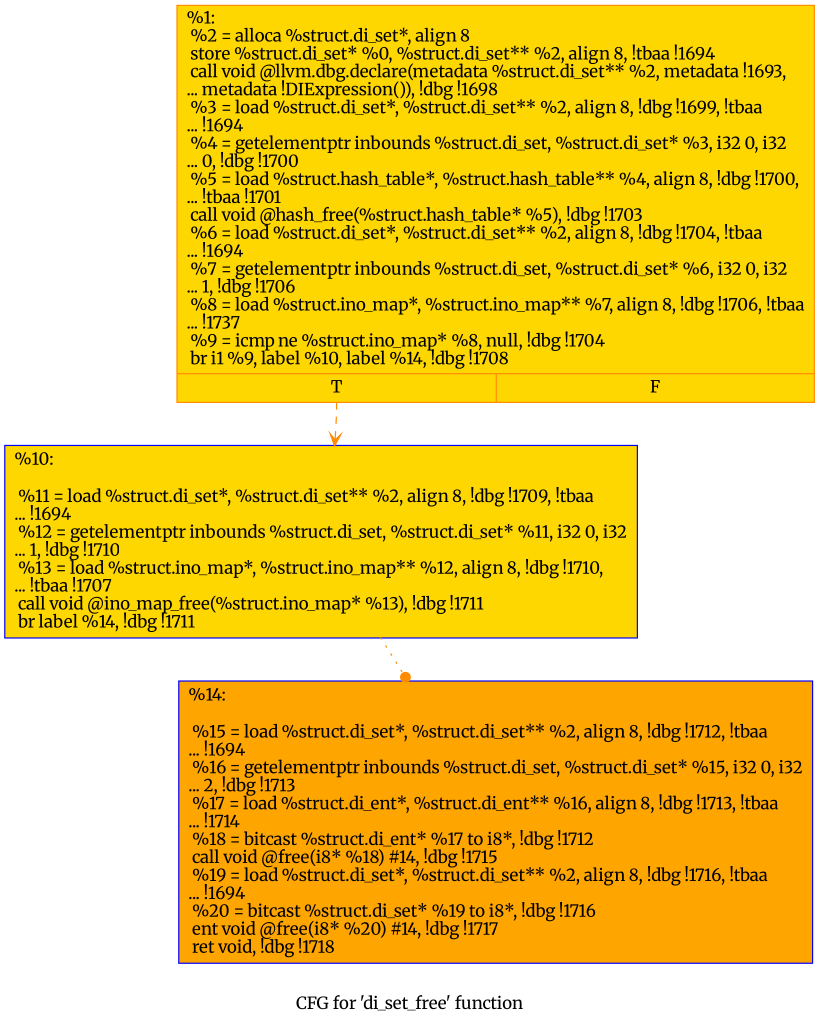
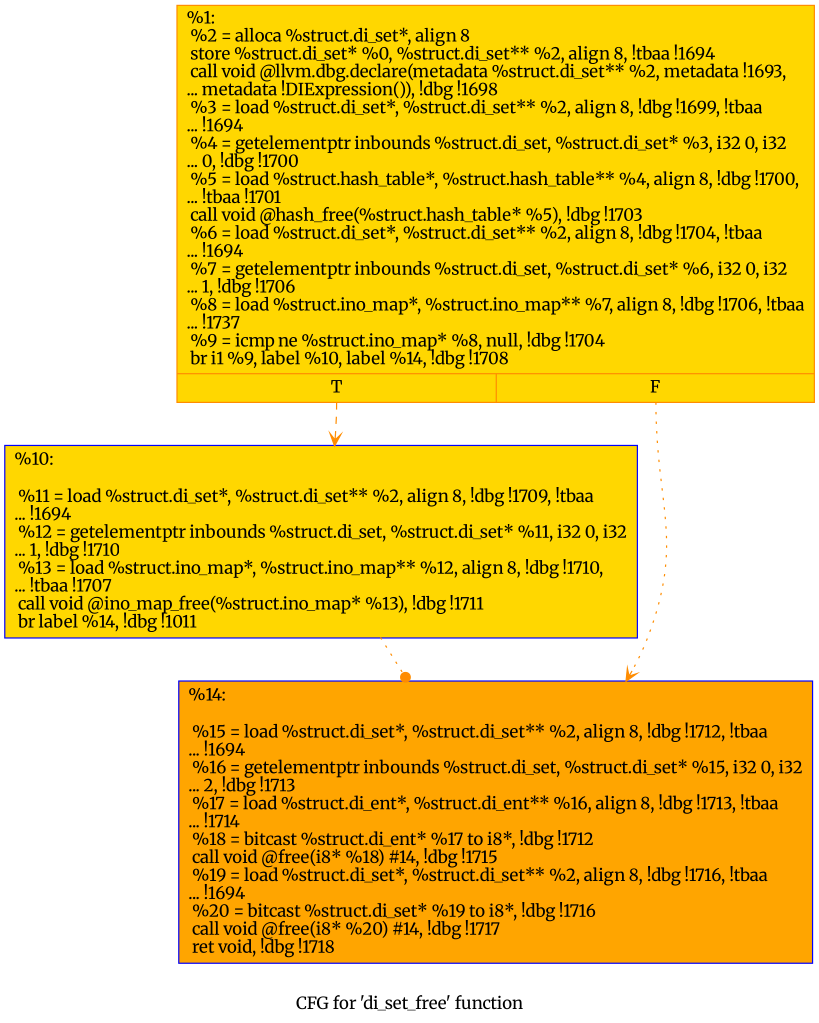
none -> (666, 539)
(105, 622) -> (106, 622)
(344, 930) -> (345, 930)
